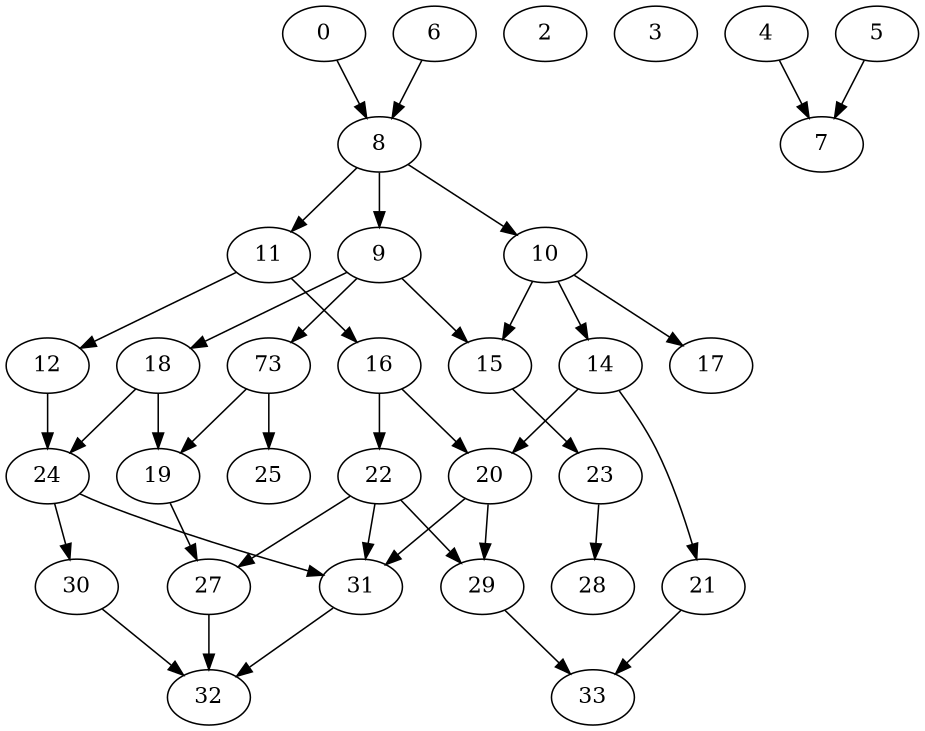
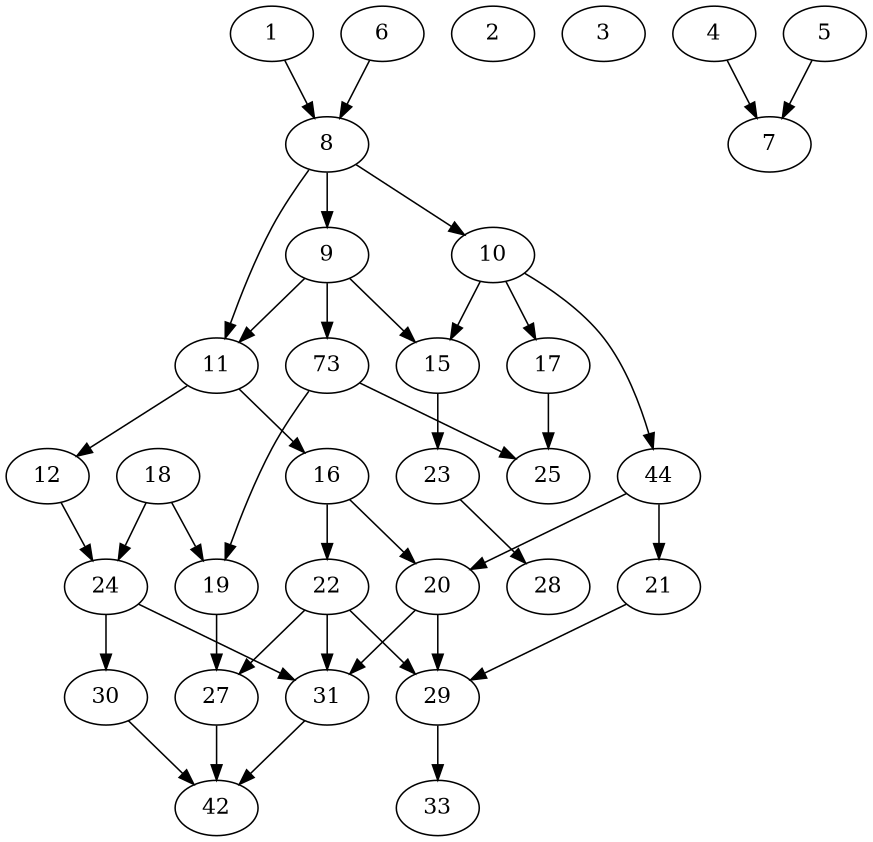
(324, 34) -> (272, 34)
(276, 307) -> (278, 305)
(601, 366) -> (659, 476)
none -> (548, 413)
(654, 637) -> (556, 639)
(209, 697) -> (217, 808)
